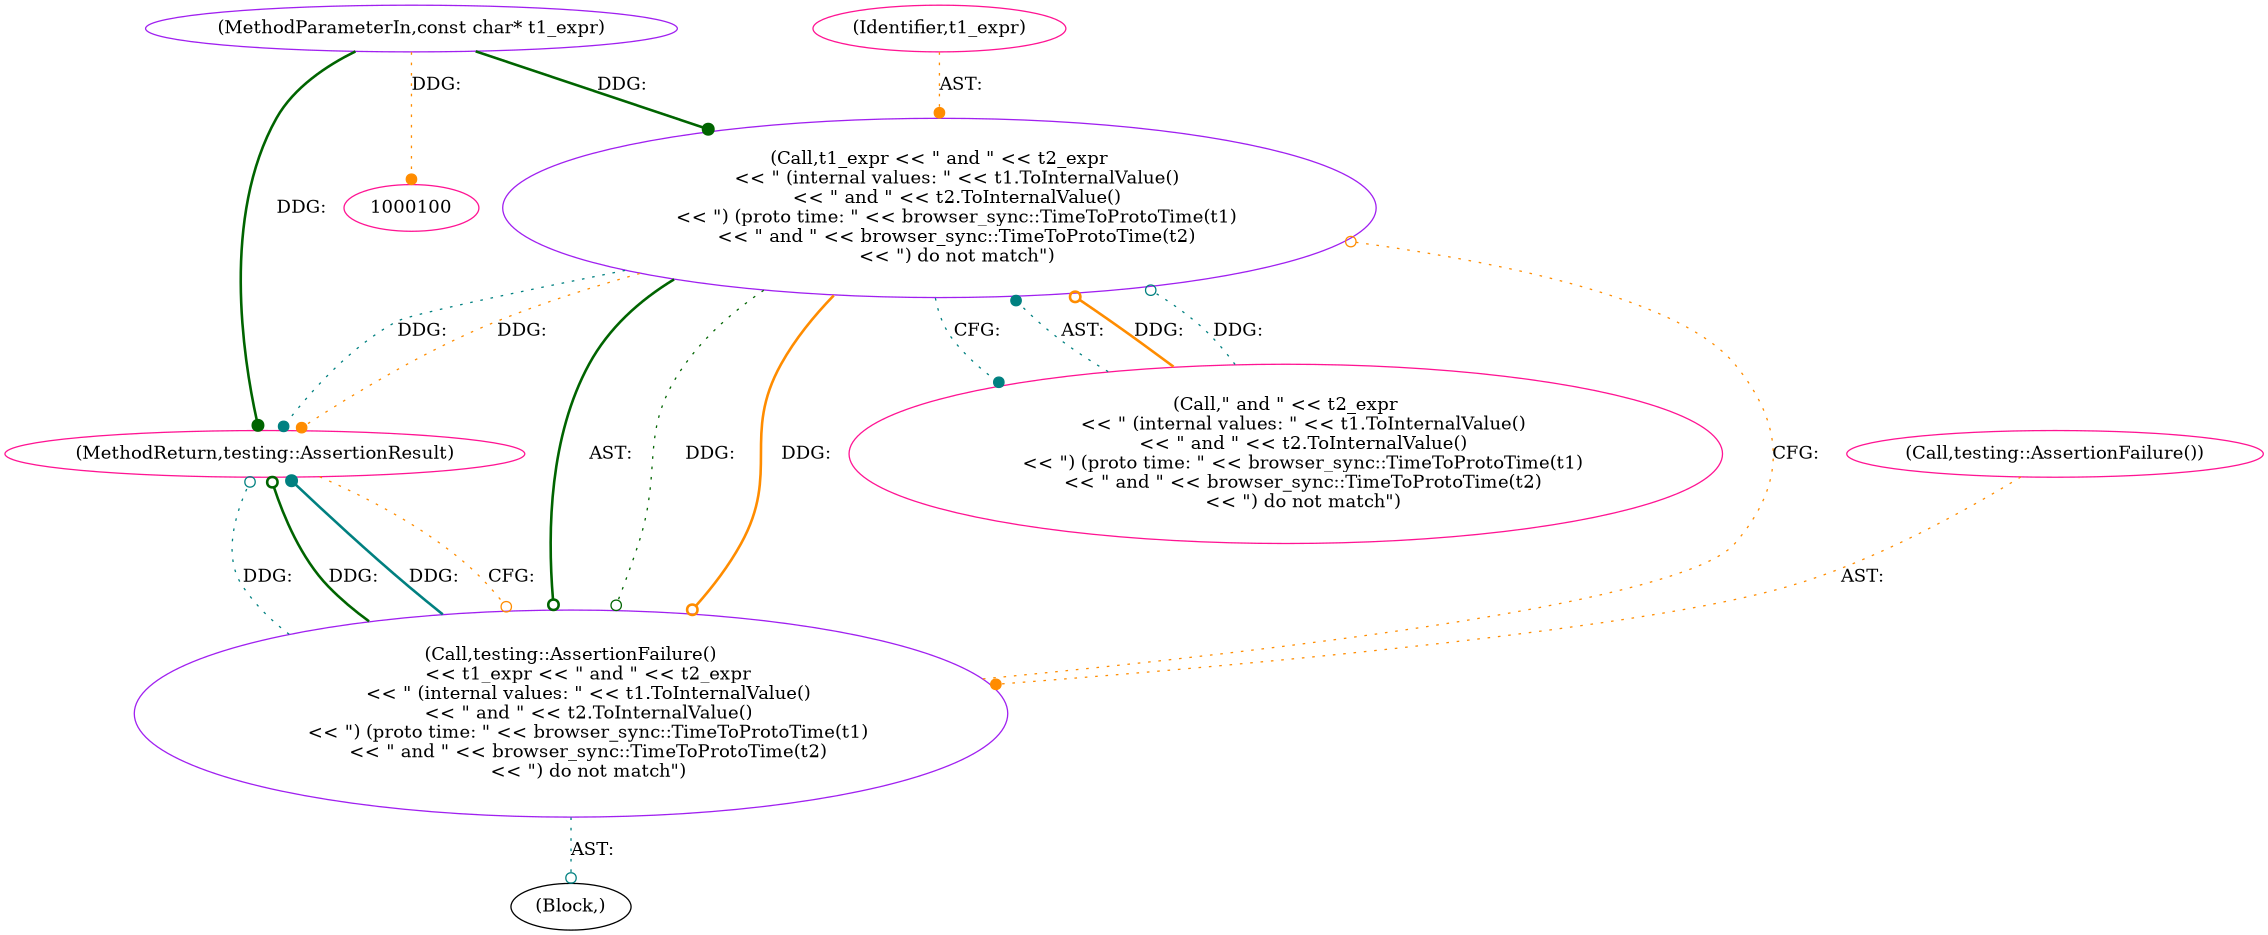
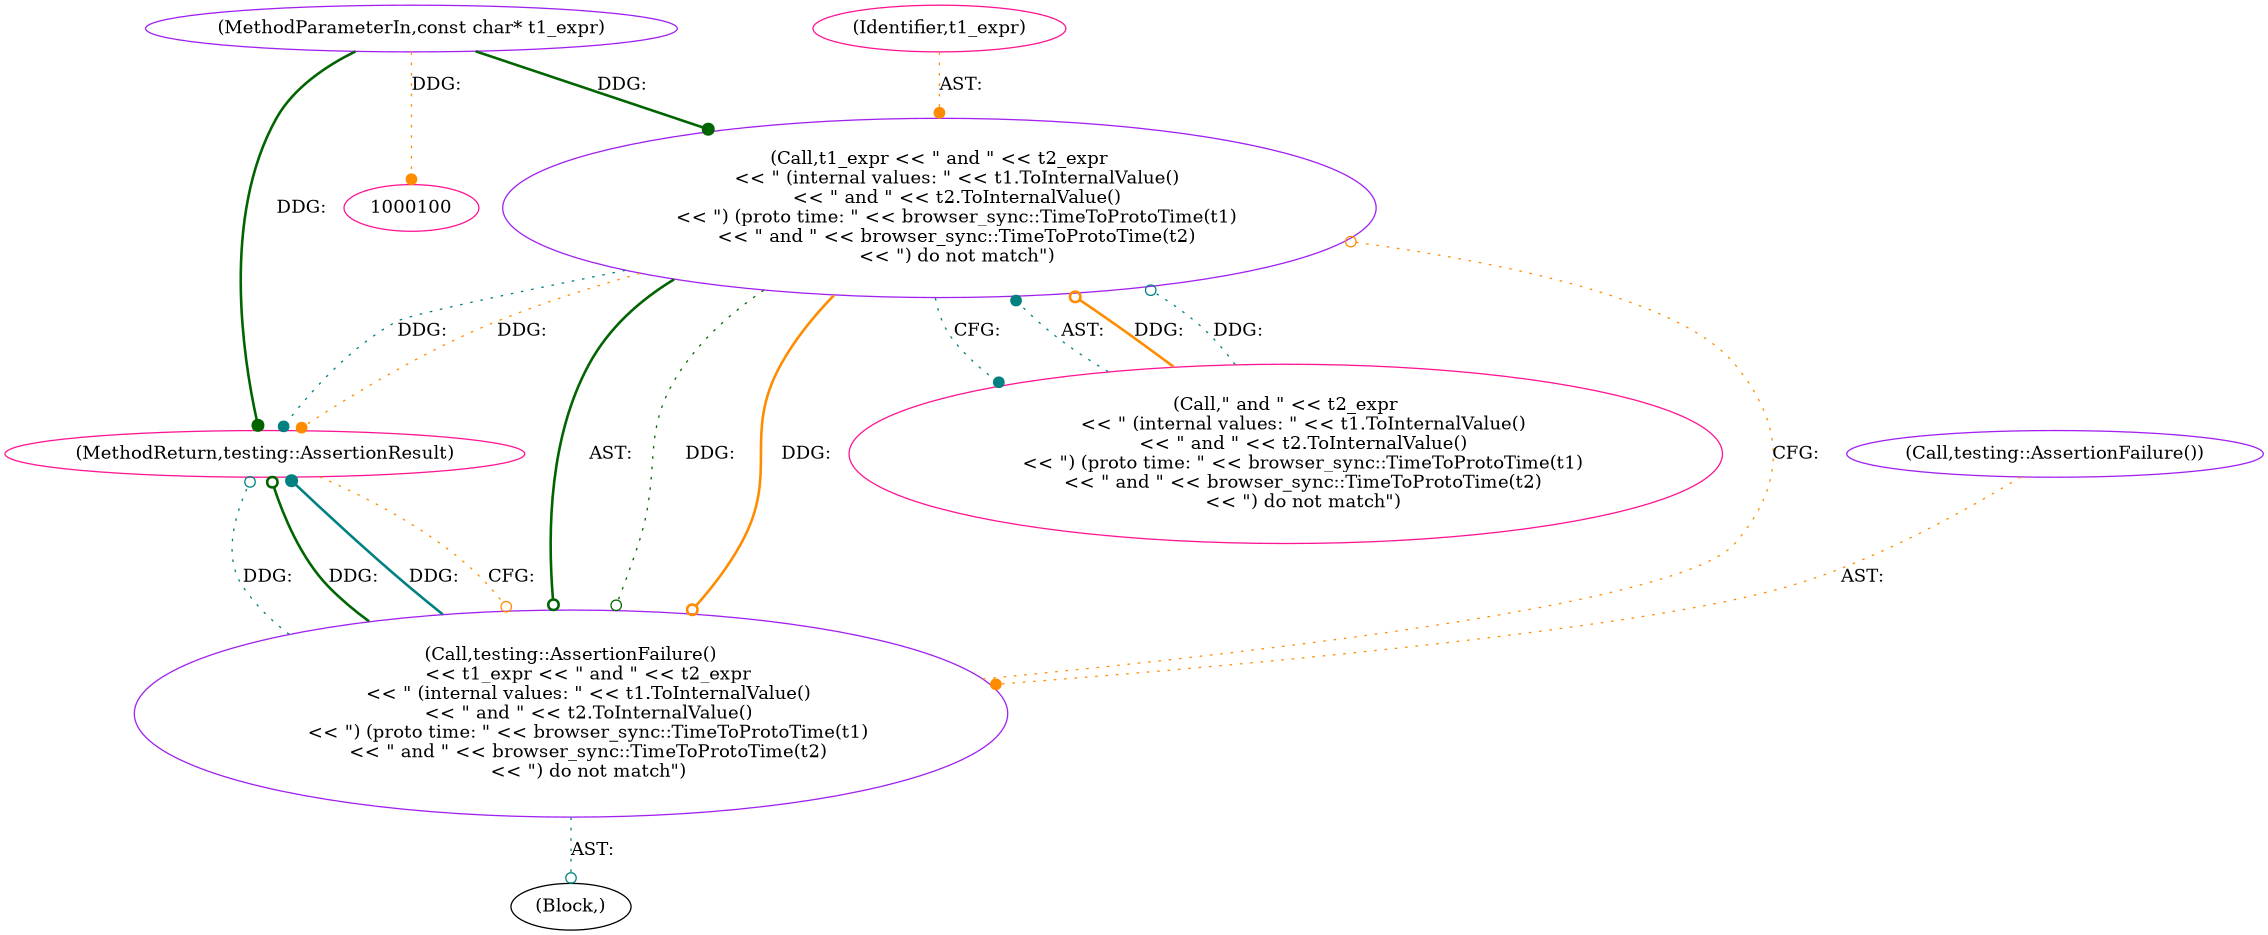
(2055, 454) -> (2055, 454)
